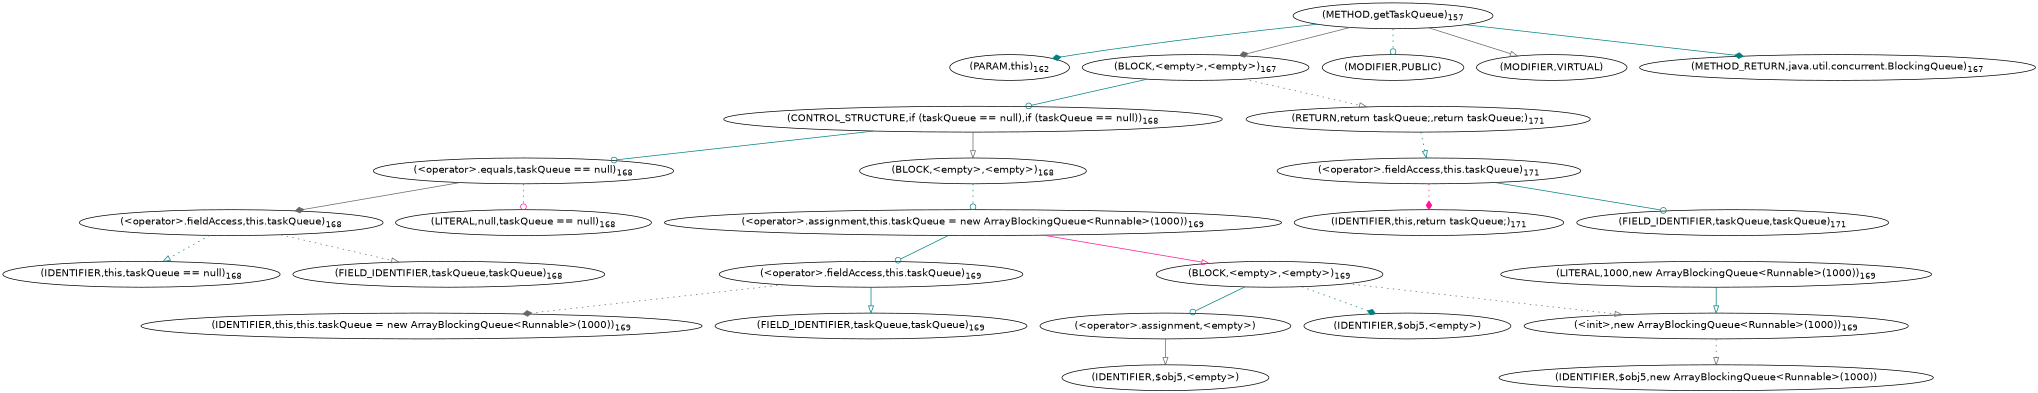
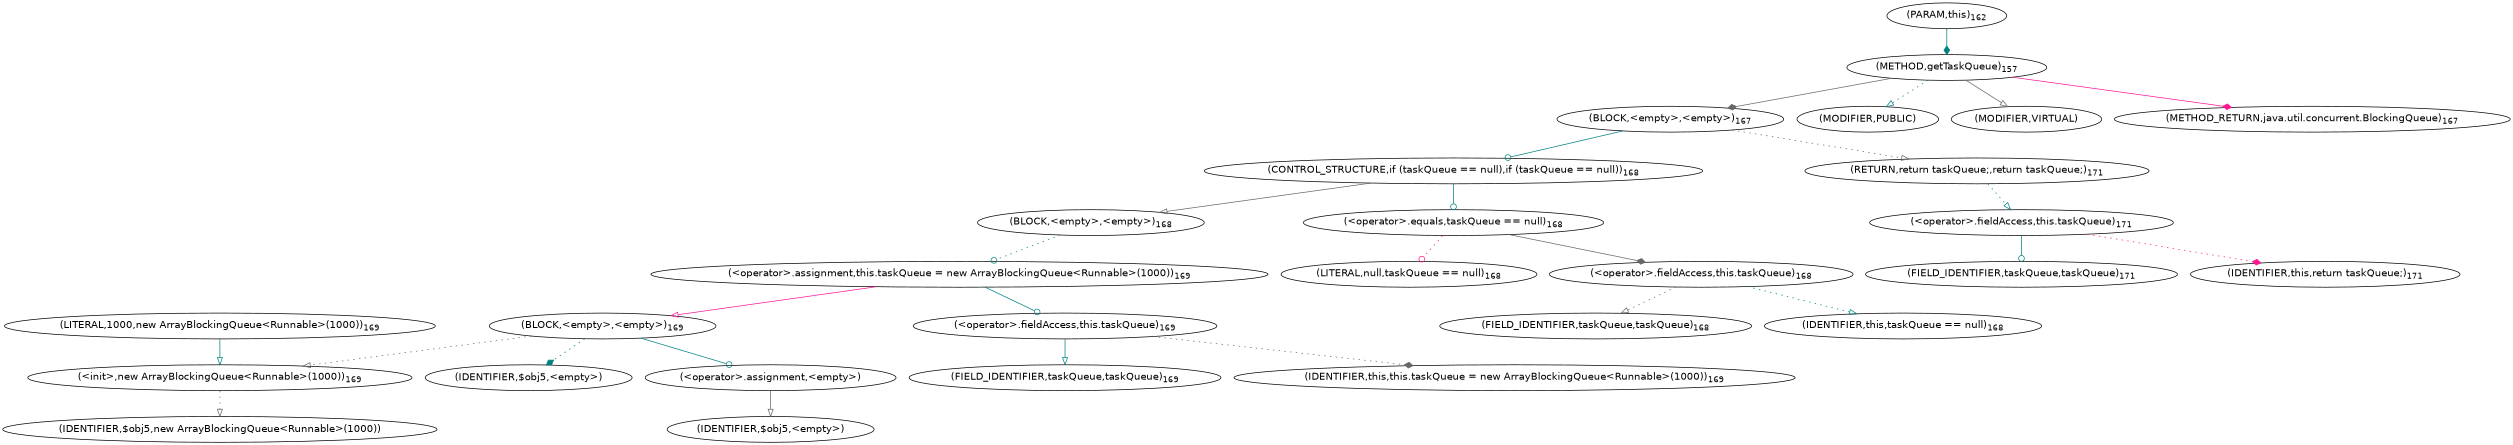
(1189, 39) -> (1947, 37)
(1393, 39) -> (1910, 92)
(1600, 40) -> (2118, 92)
